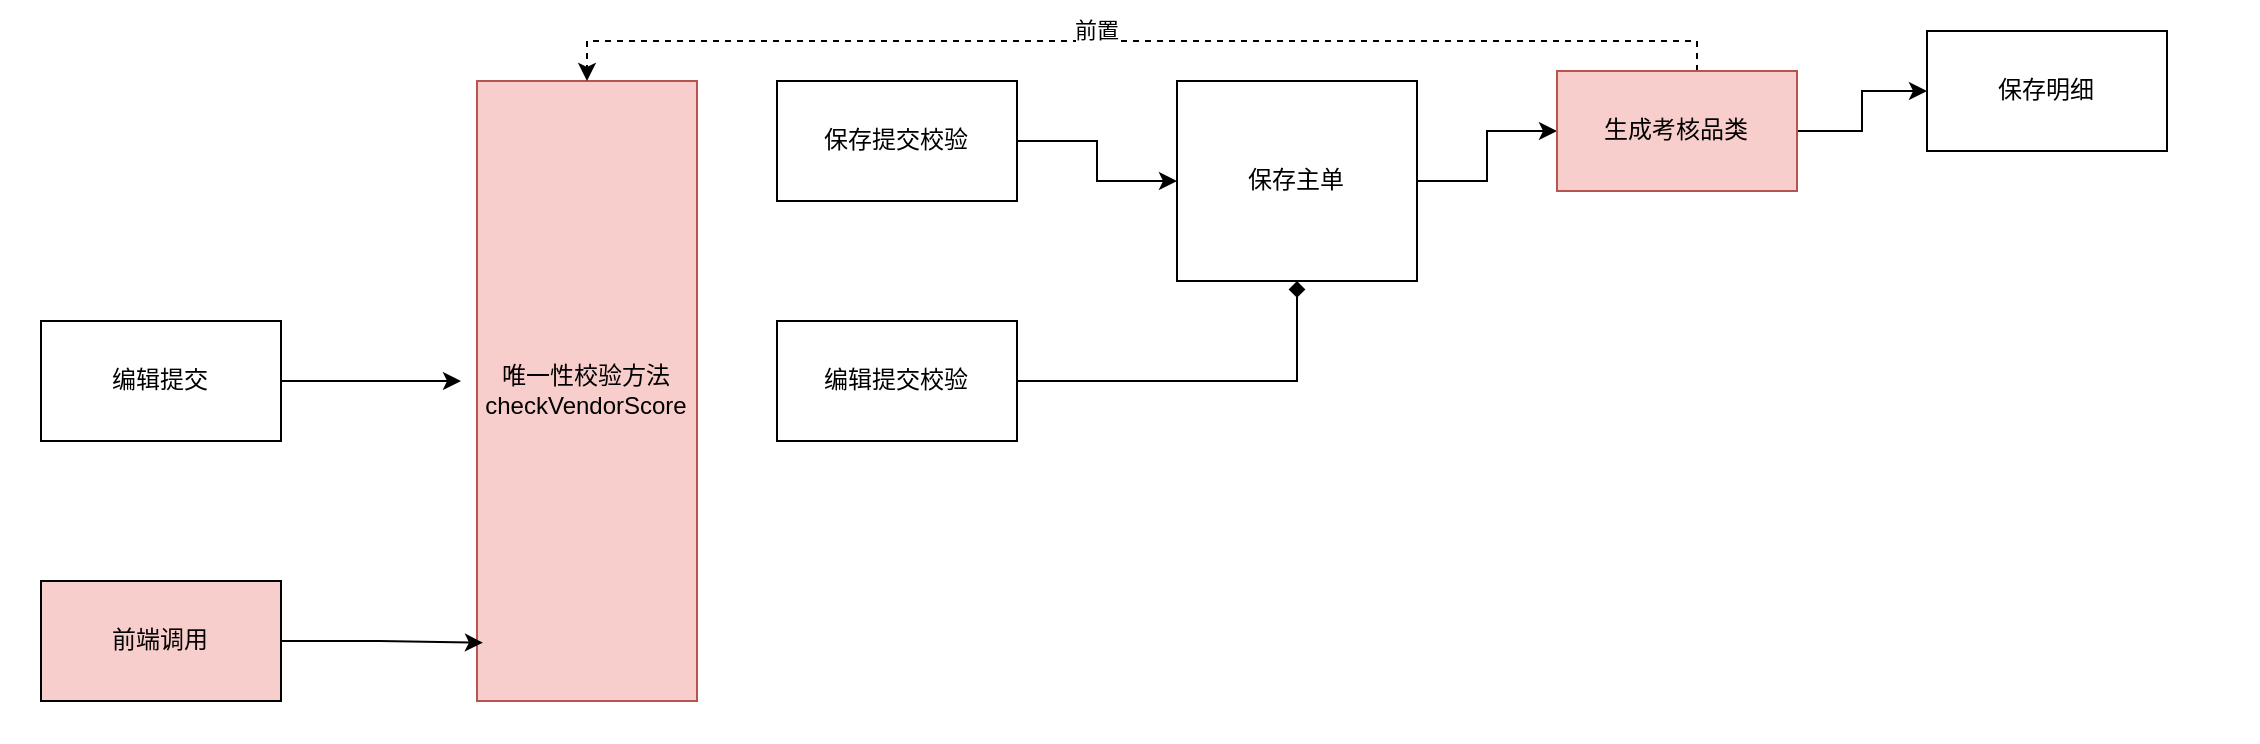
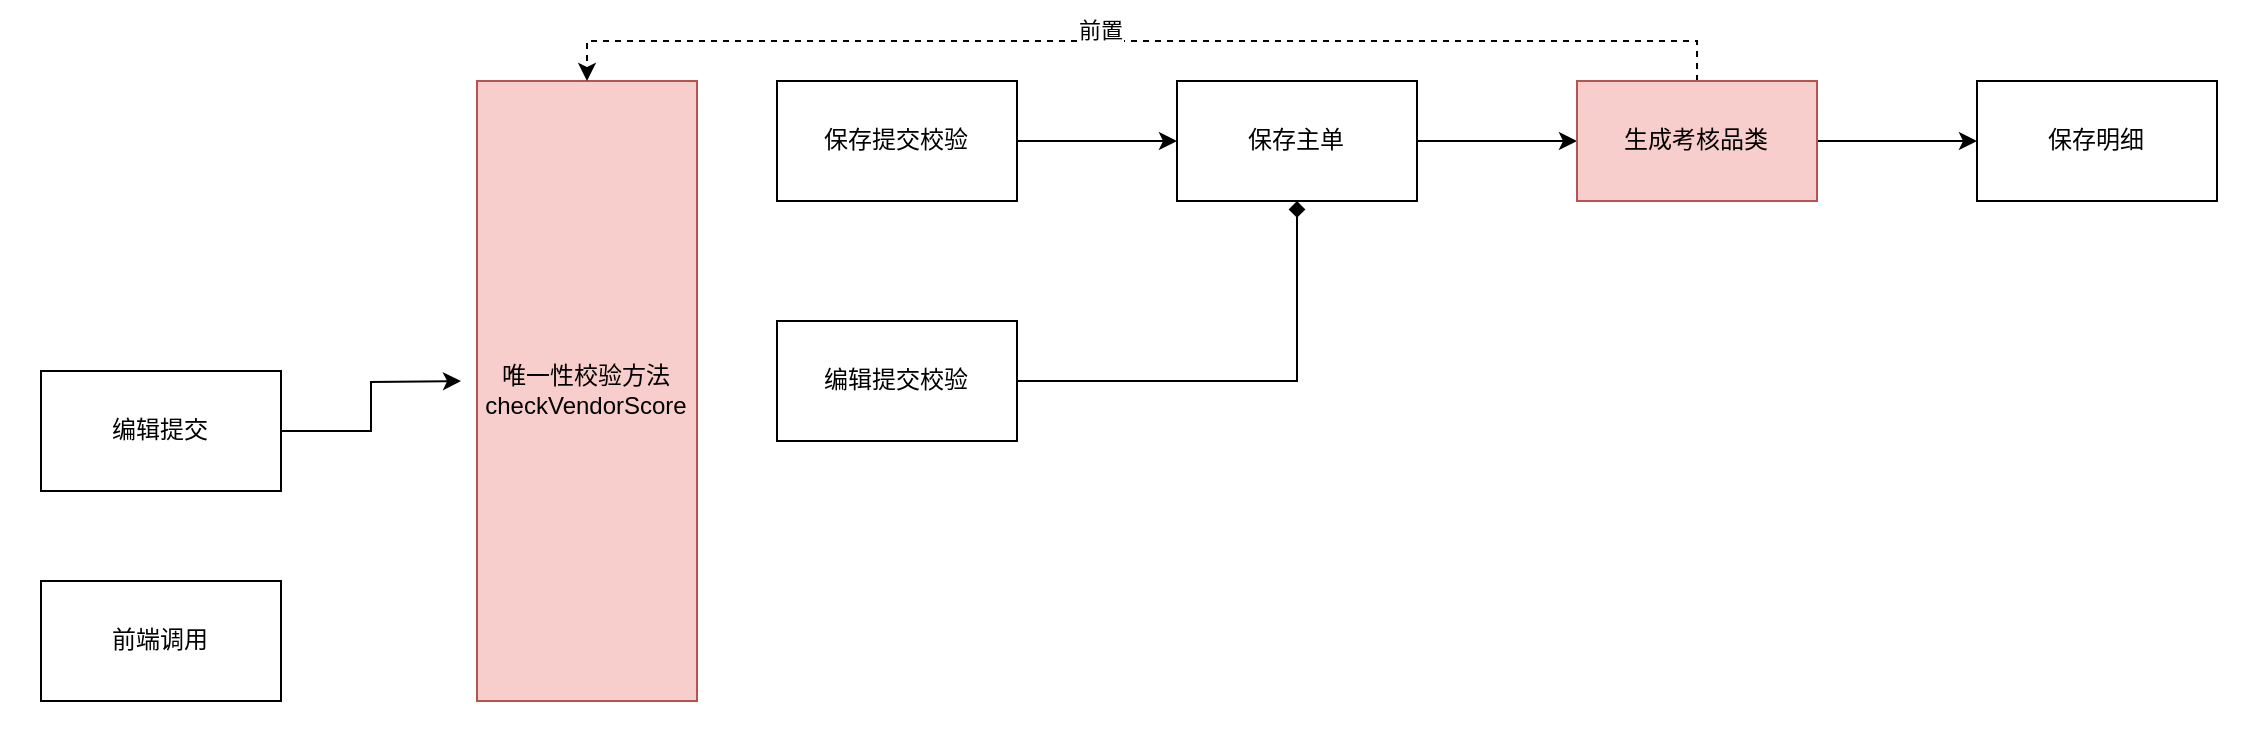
(2047, 91) -> (2097, 141)
(1677, 131) -> (1697, 141)
(1297, 181) -> (1297, 141)
(161, 381) -> (161, 431)
(161, 641) -> (161, 641)
(375, 641) -> none
